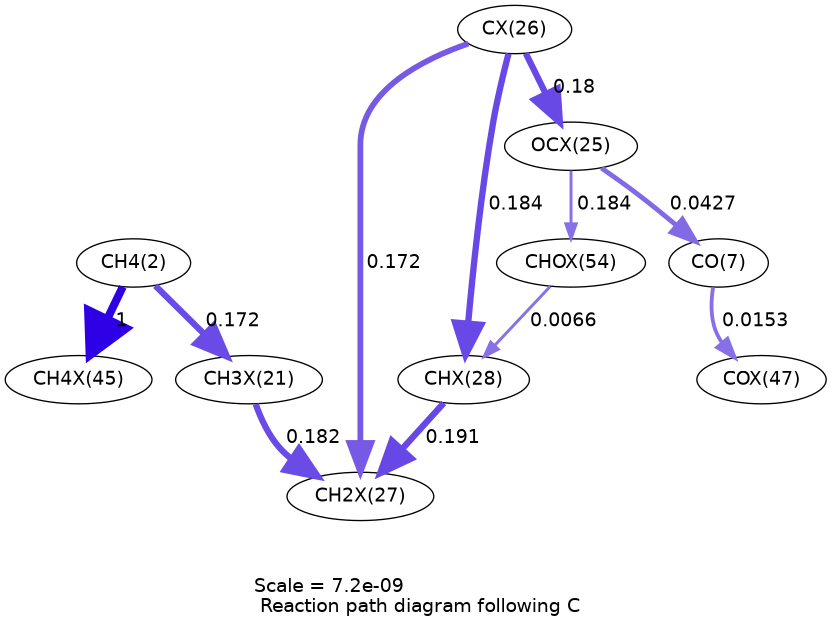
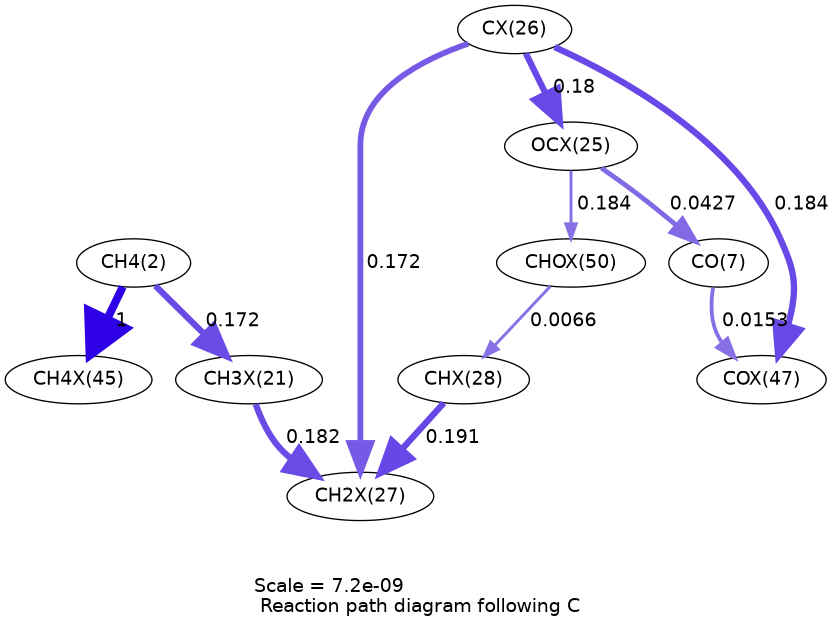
(483, 188) -> (718, 154)
(571, 263) -> (571, 263)
